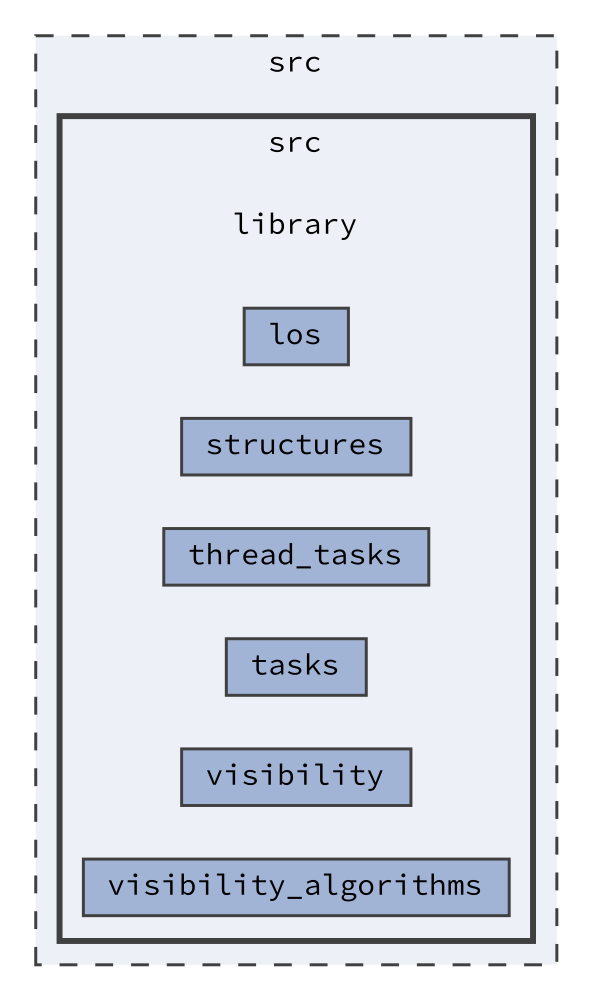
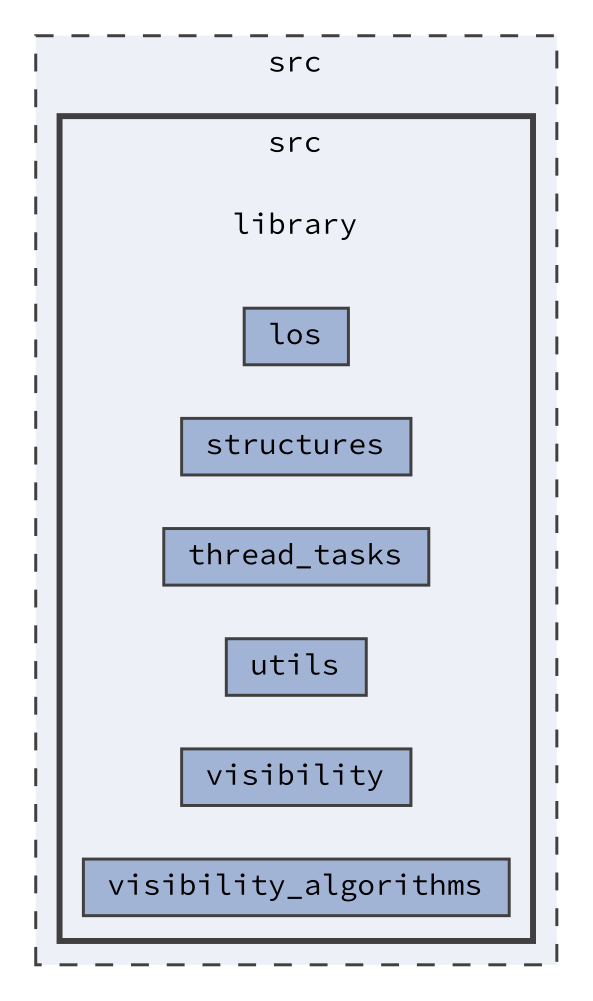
(296, 667) -> (296, 667)
